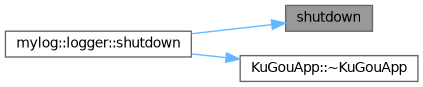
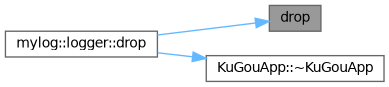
(329, 18) -> (295, 18)
(98, 44) -> (81, 44)
